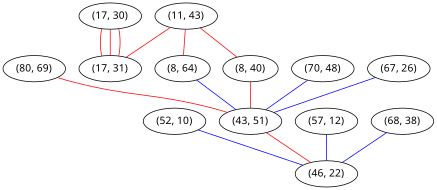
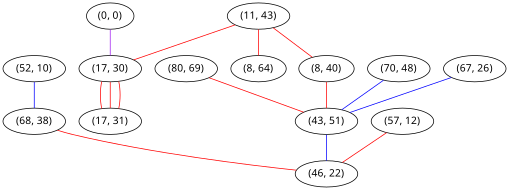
none -> (110, 16)
(148, 42) -> (184, 42)
(216, 95) -> none
(251, 148) -> (34, 95)
(289, 148) -> (326, 148)
(326, 148) -> (364, 148)
(364, 148) -> (176, 154)
